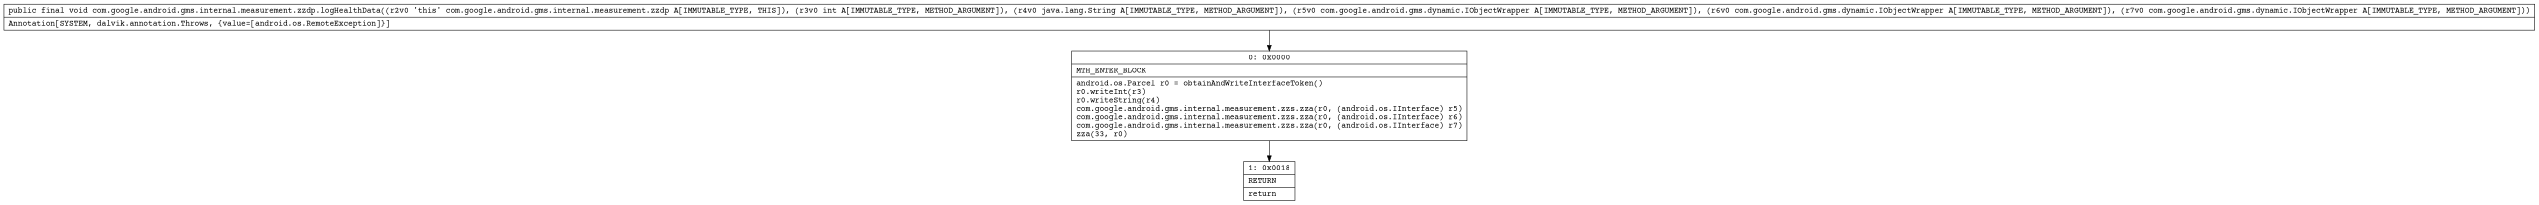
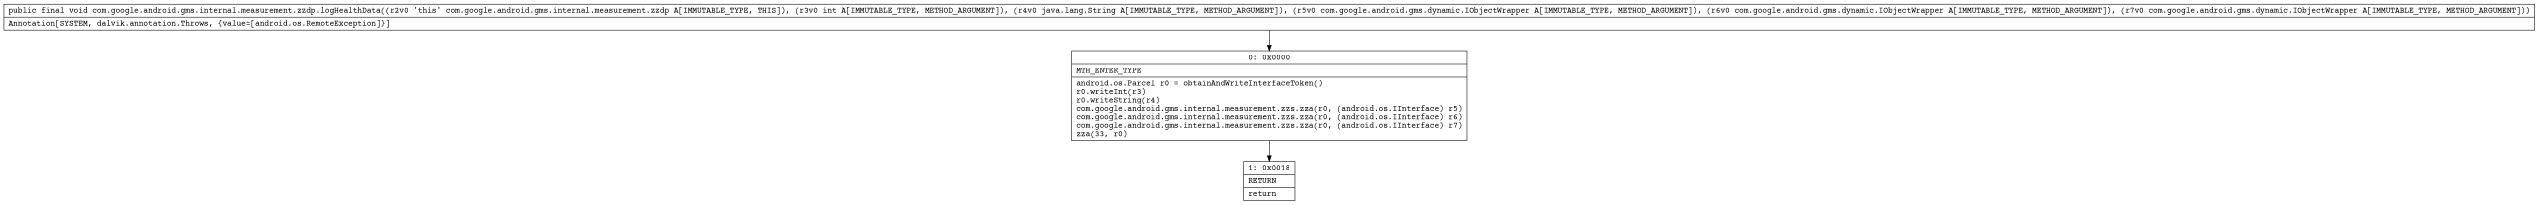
(1111, 70) -> (1109, 70)
